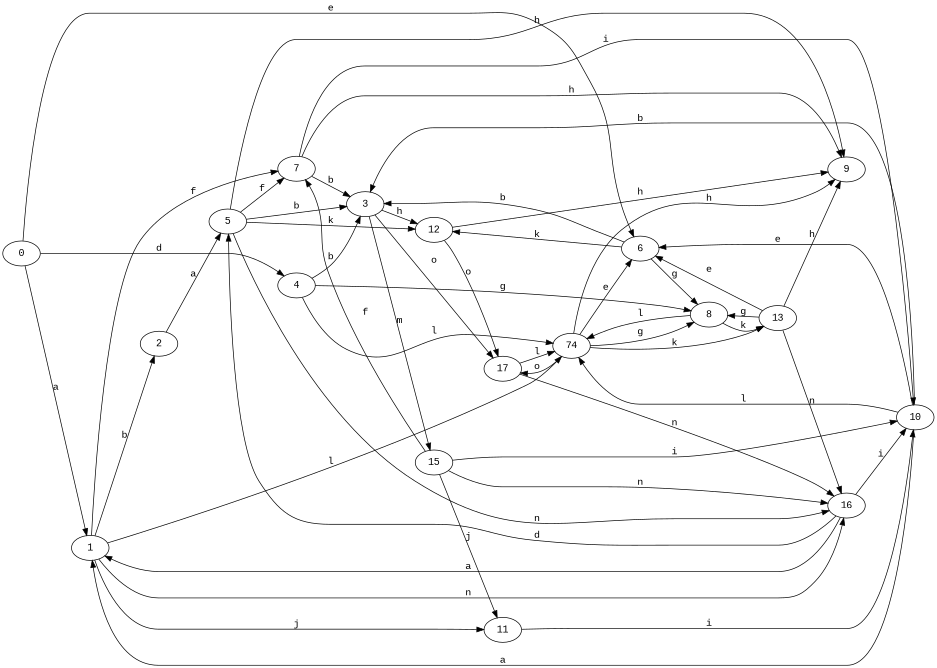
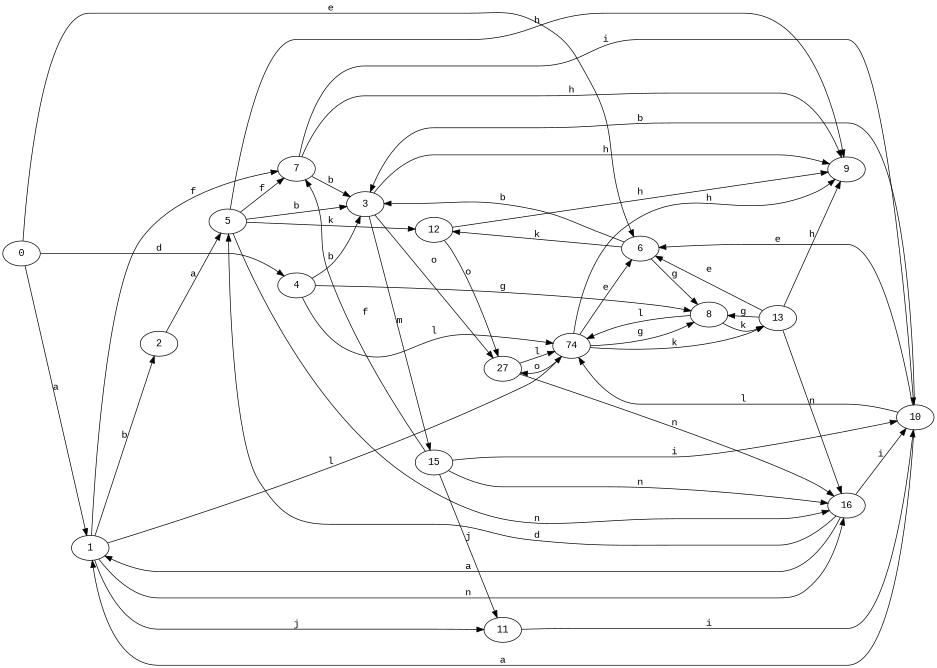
(396, 216) -> (592, 155)
(503, 369) -> (503, 369)
